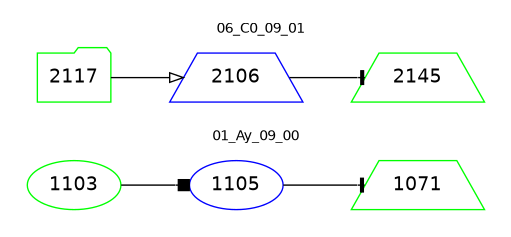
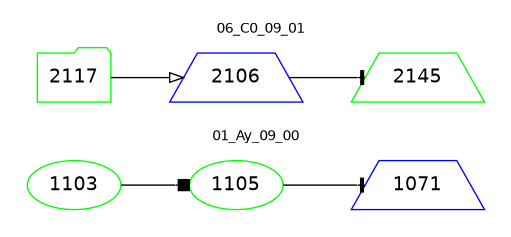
(236, 185) -> (236, 185)
(418, 185) -> (418, 185)
